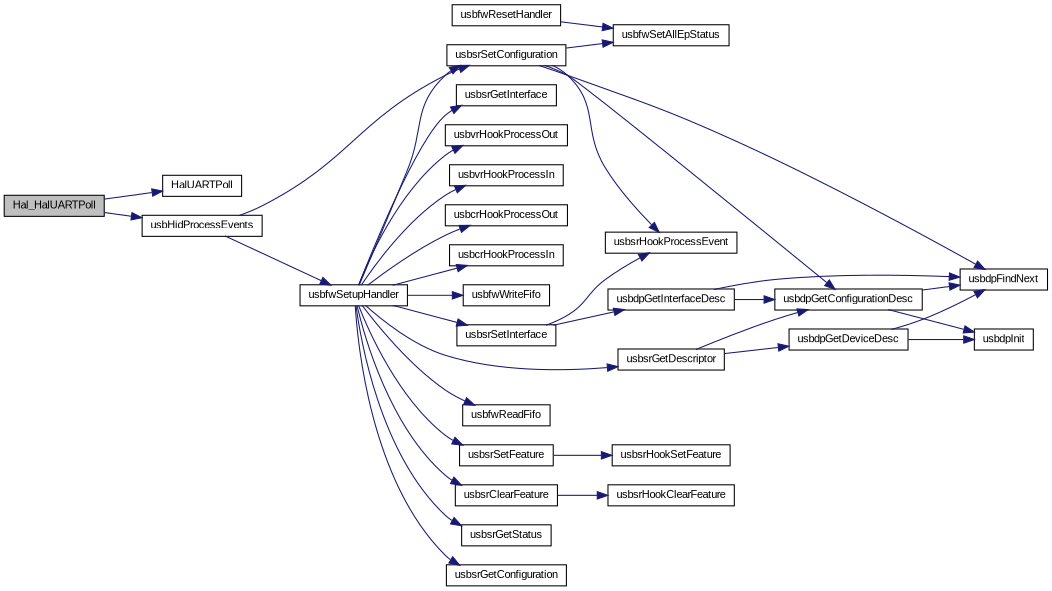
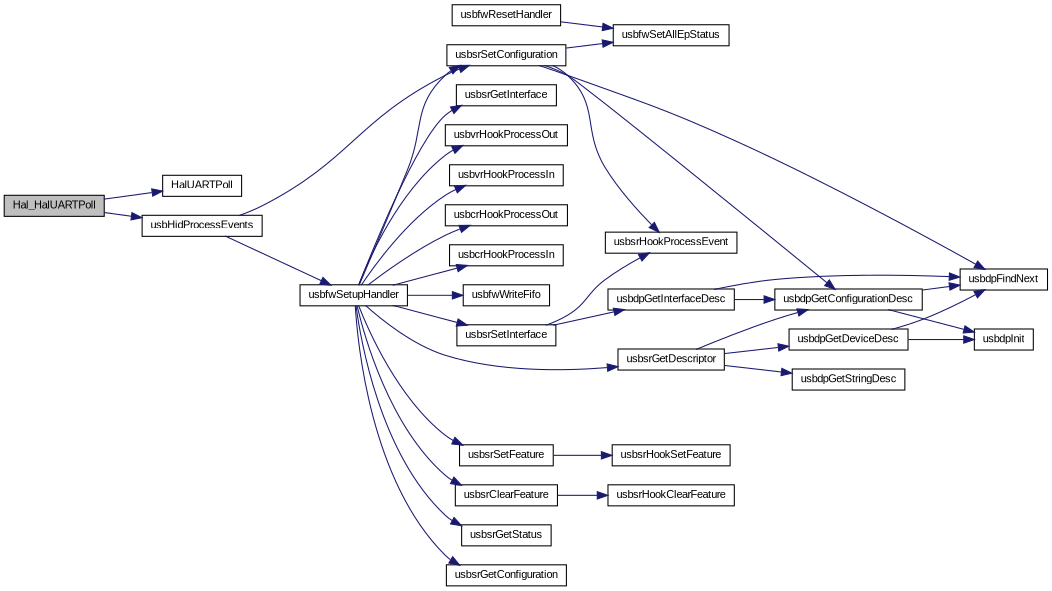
none -> (849, 380)
(506, 415) -> none
